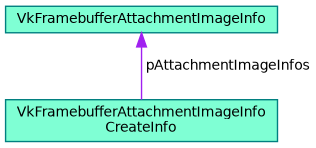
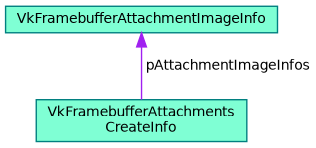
(142, 121) -> (142, 121)
